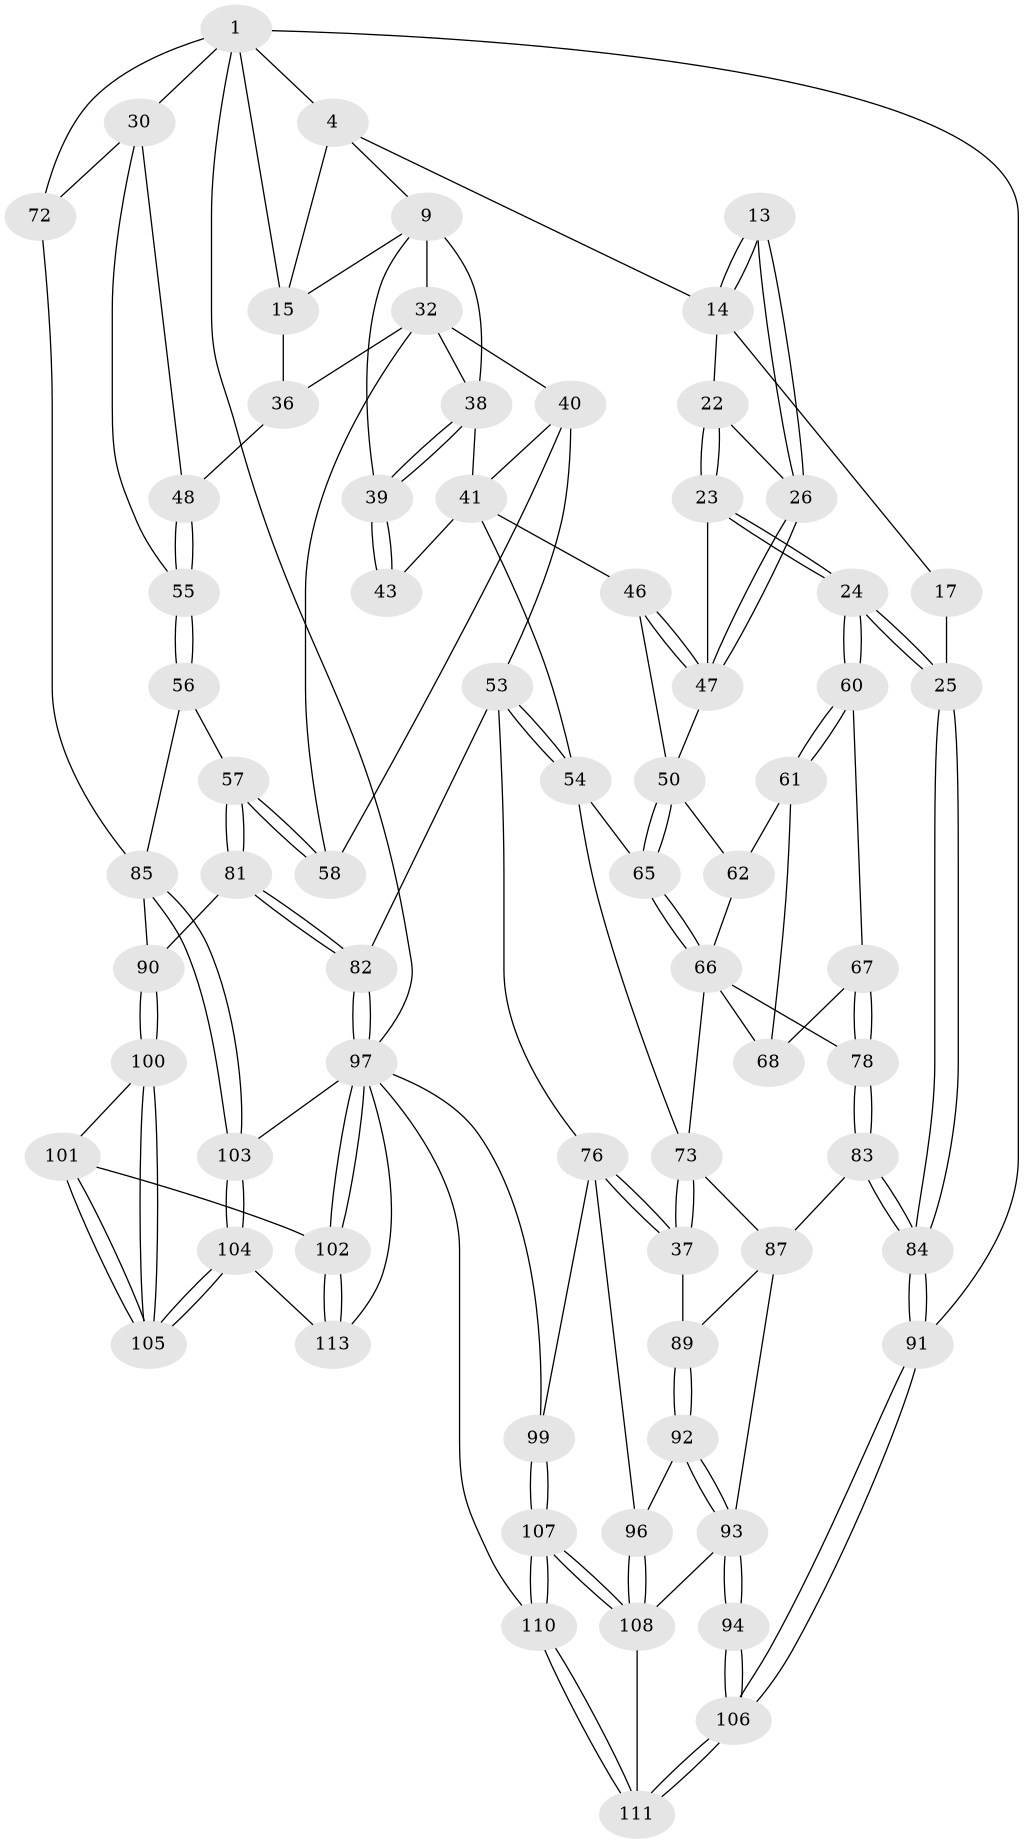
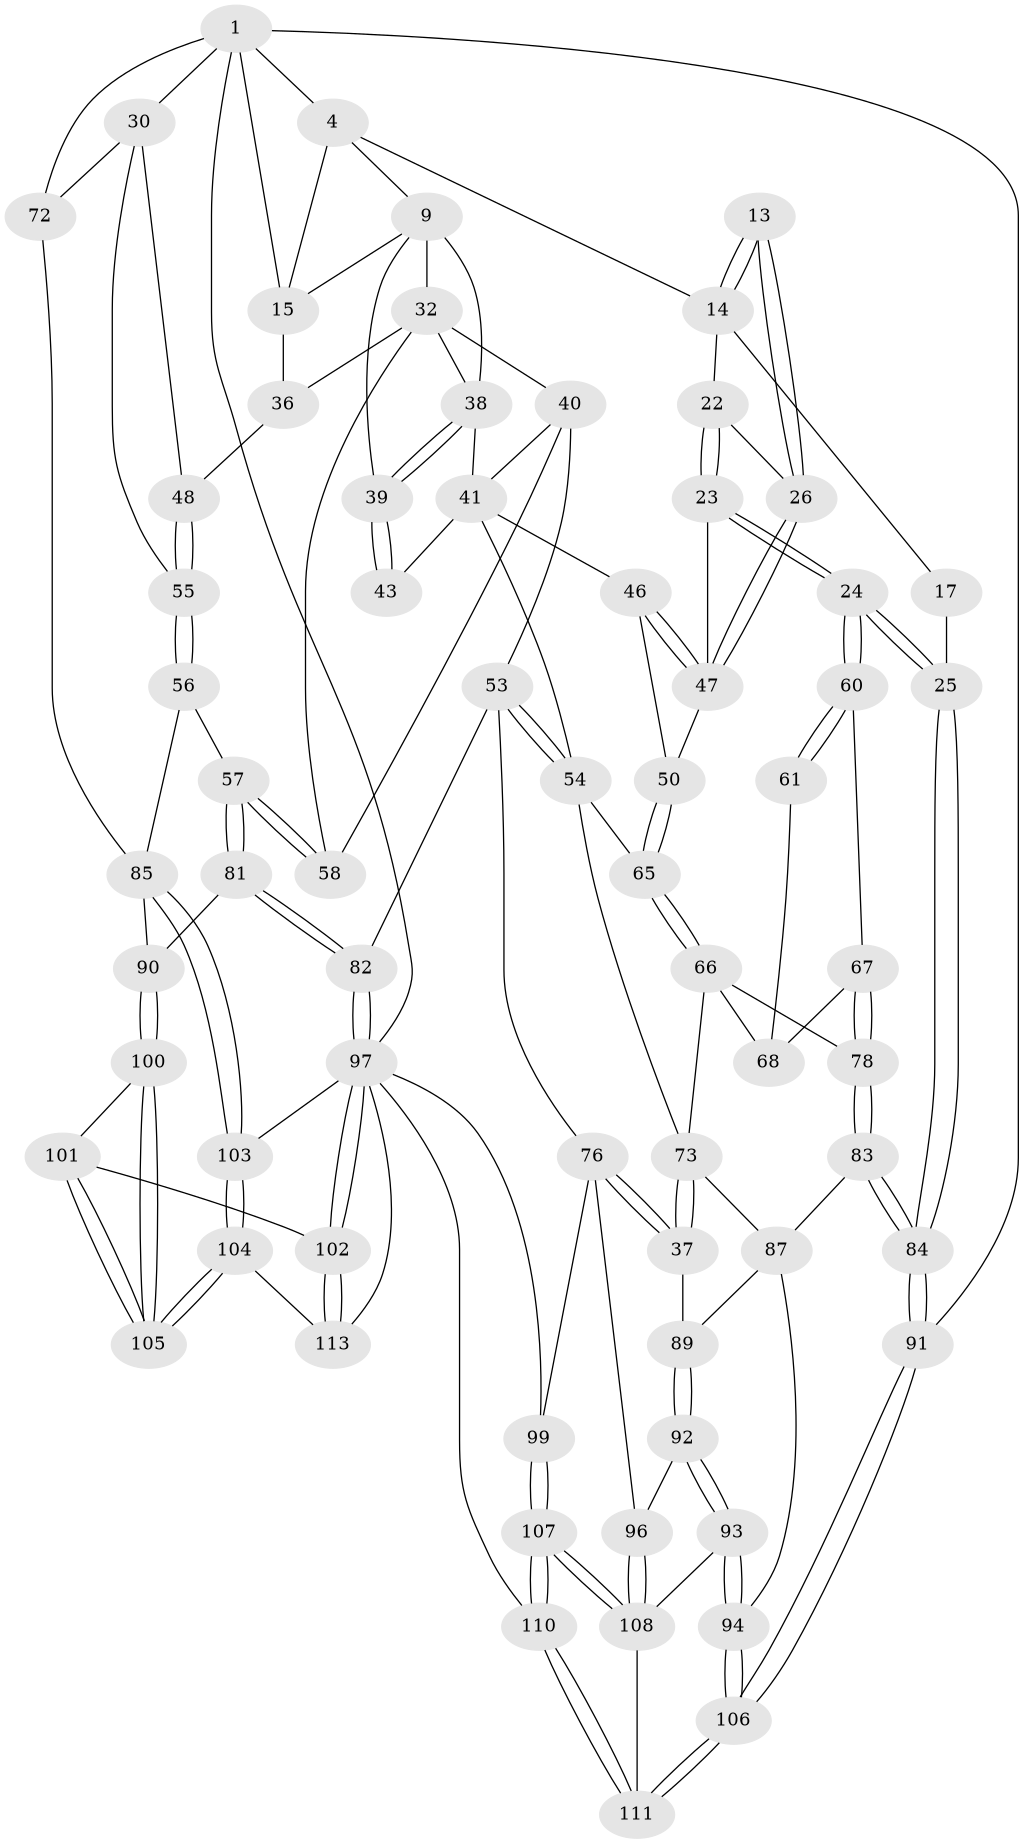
(739, 875) -> none
(755, 1392) -> (796, 1444)
